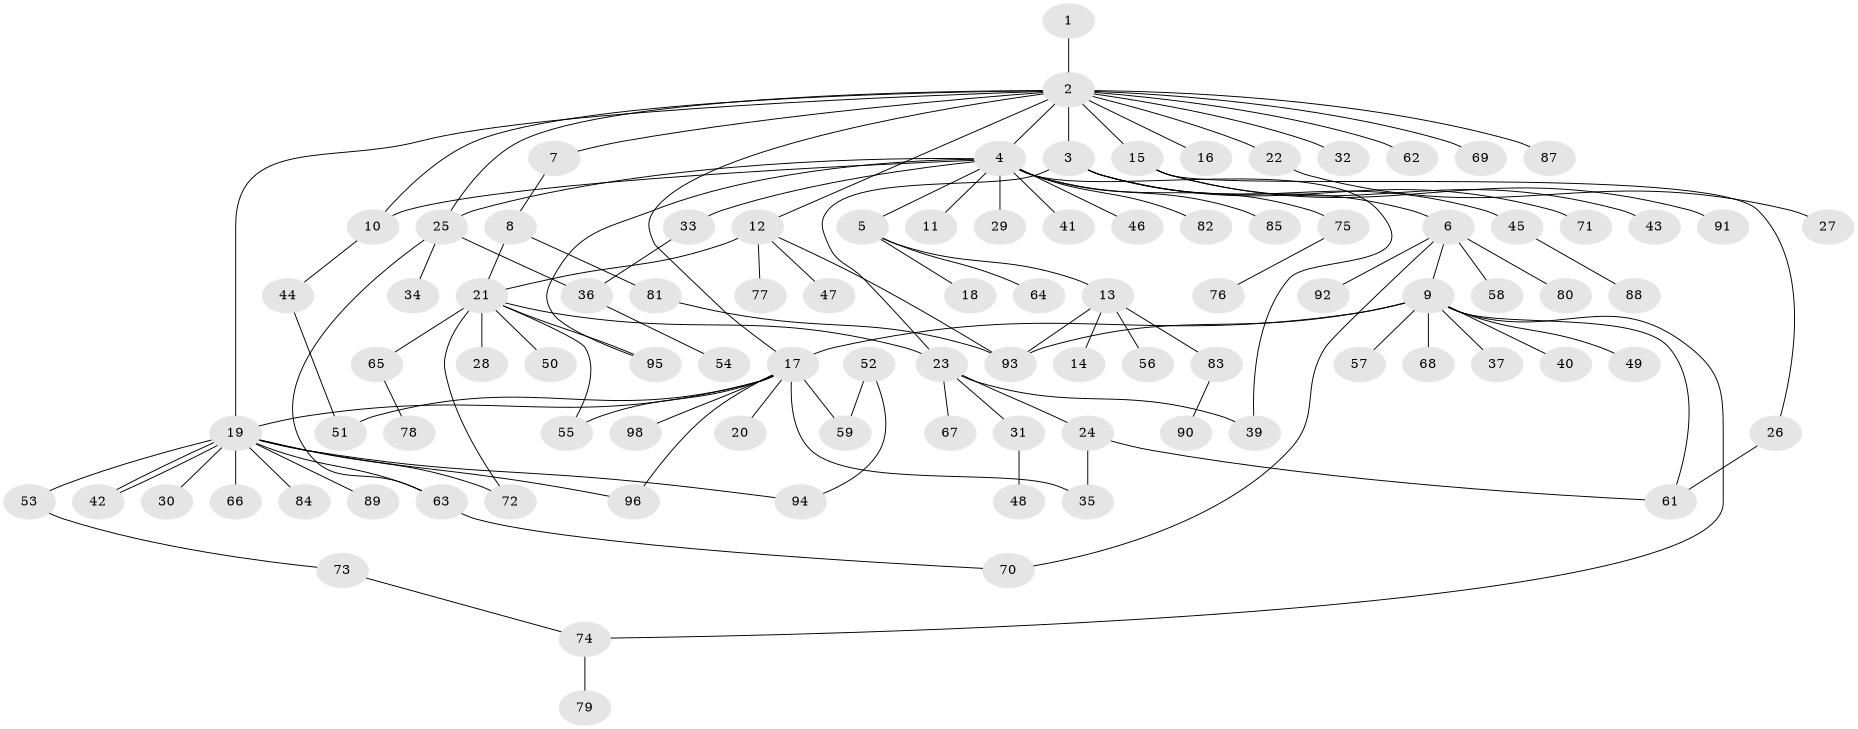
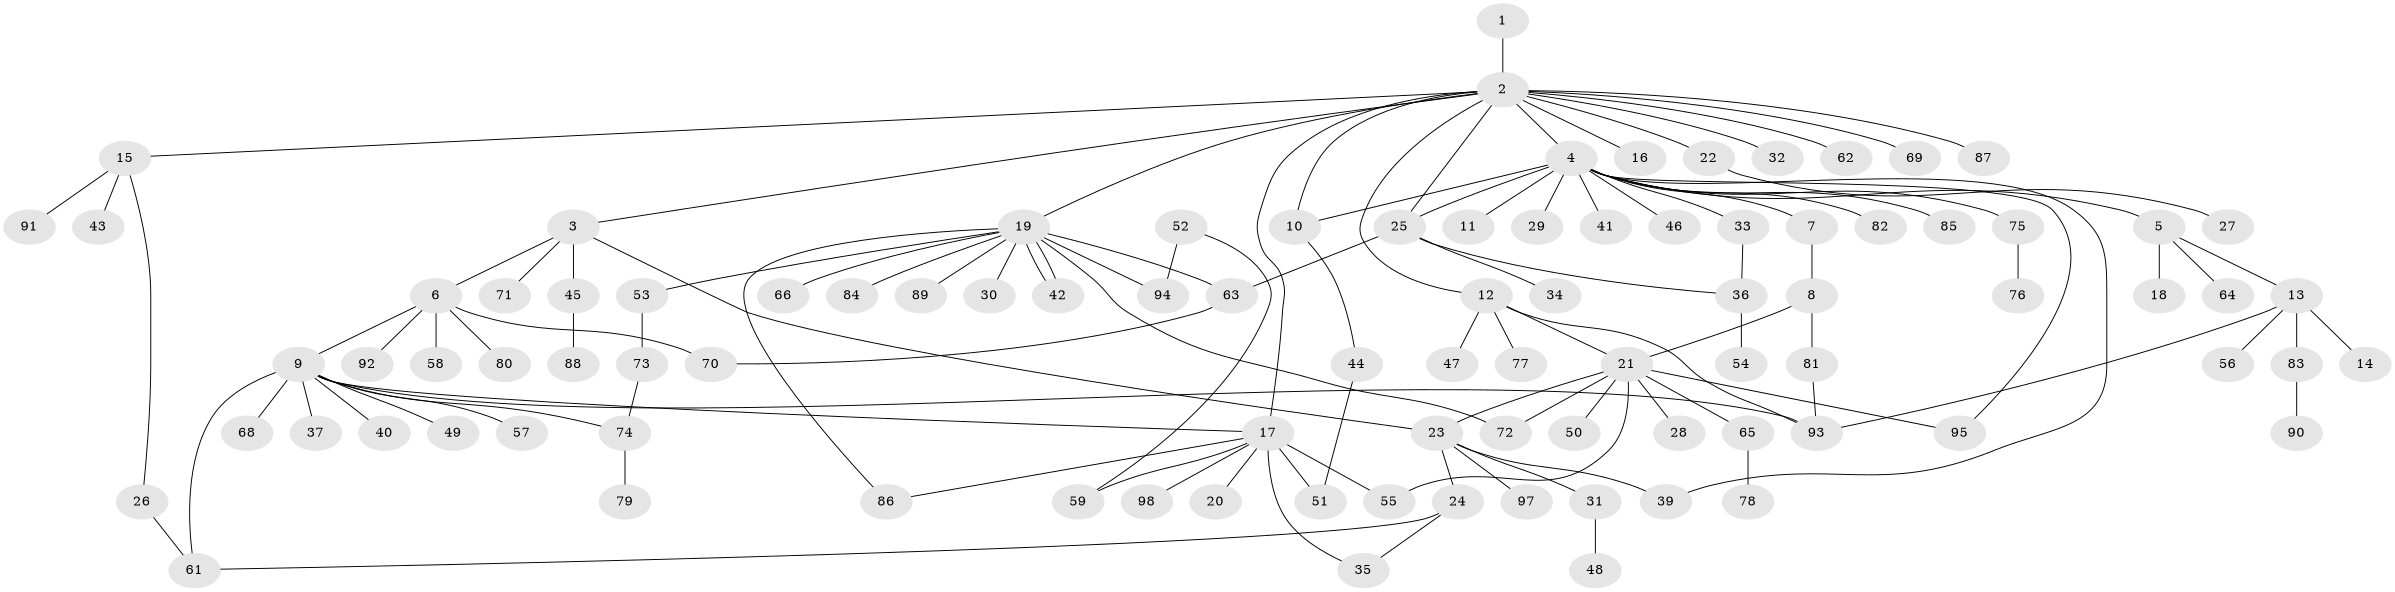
(810, 115) -> (1692, 193)
(517, 406) -> none
(950, 433) -> (1527, 502)
(634, 502) -> (886, 502)
